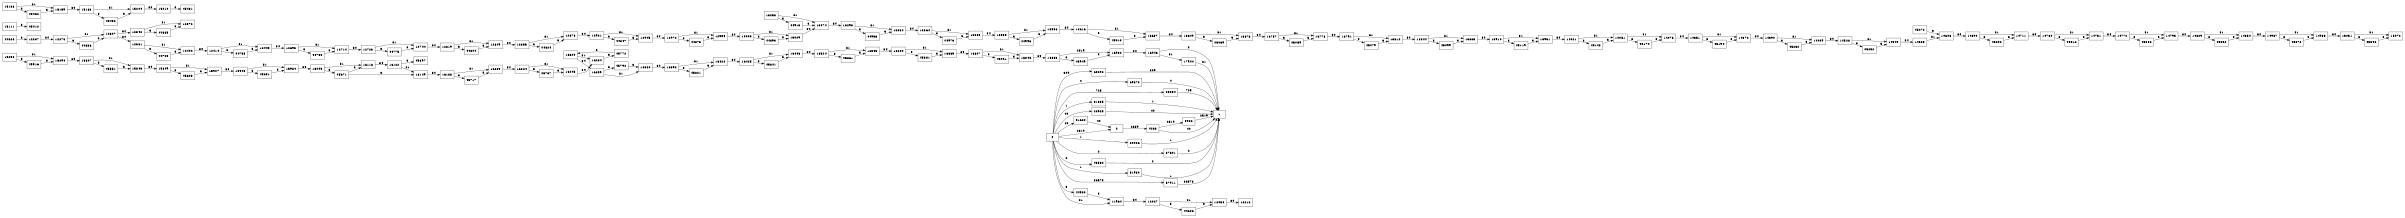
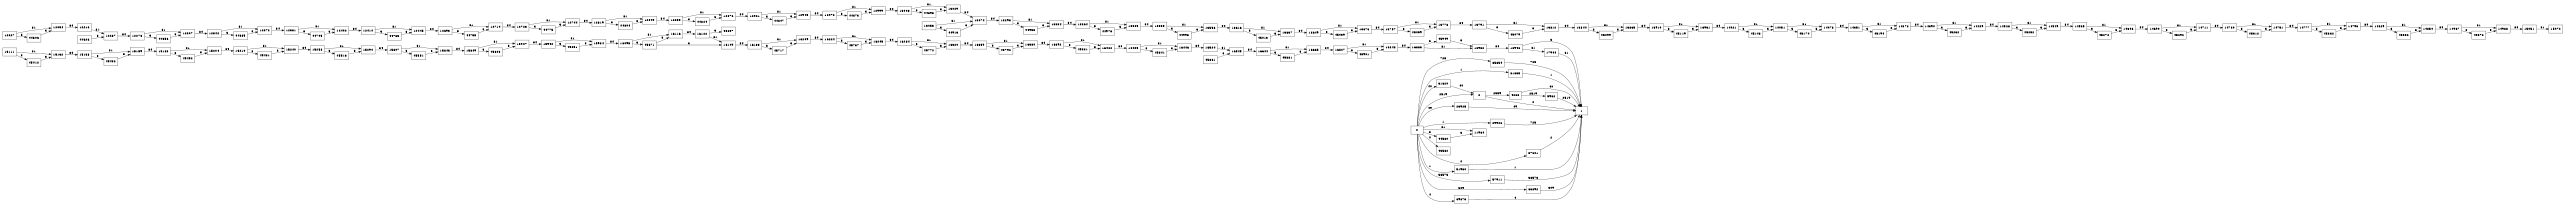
none -> (2091, 30)
none -> (97, 31)
(2122, 36) -> (2305, 28)
(123, 39) -> (277, 30)
(2371, 42) -> none
none -> (291, 50)
(1081, 51) -> (1443, 47)
none -> (58, 55)
(834, 56) -> none
(583, 57) -> (928, 42)
(1171, 140) -> (1533, 123)
(1176, 163) -> (1529, 104)
(1134, 202) -> none
